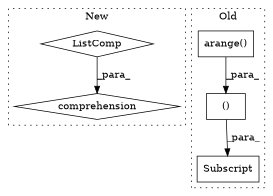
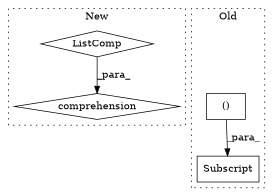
(226, 44) -> none
